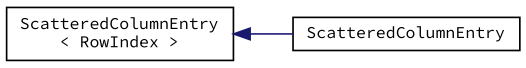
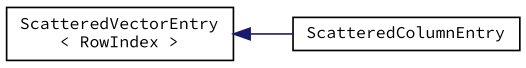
(120, 34) -> (120, 34)
